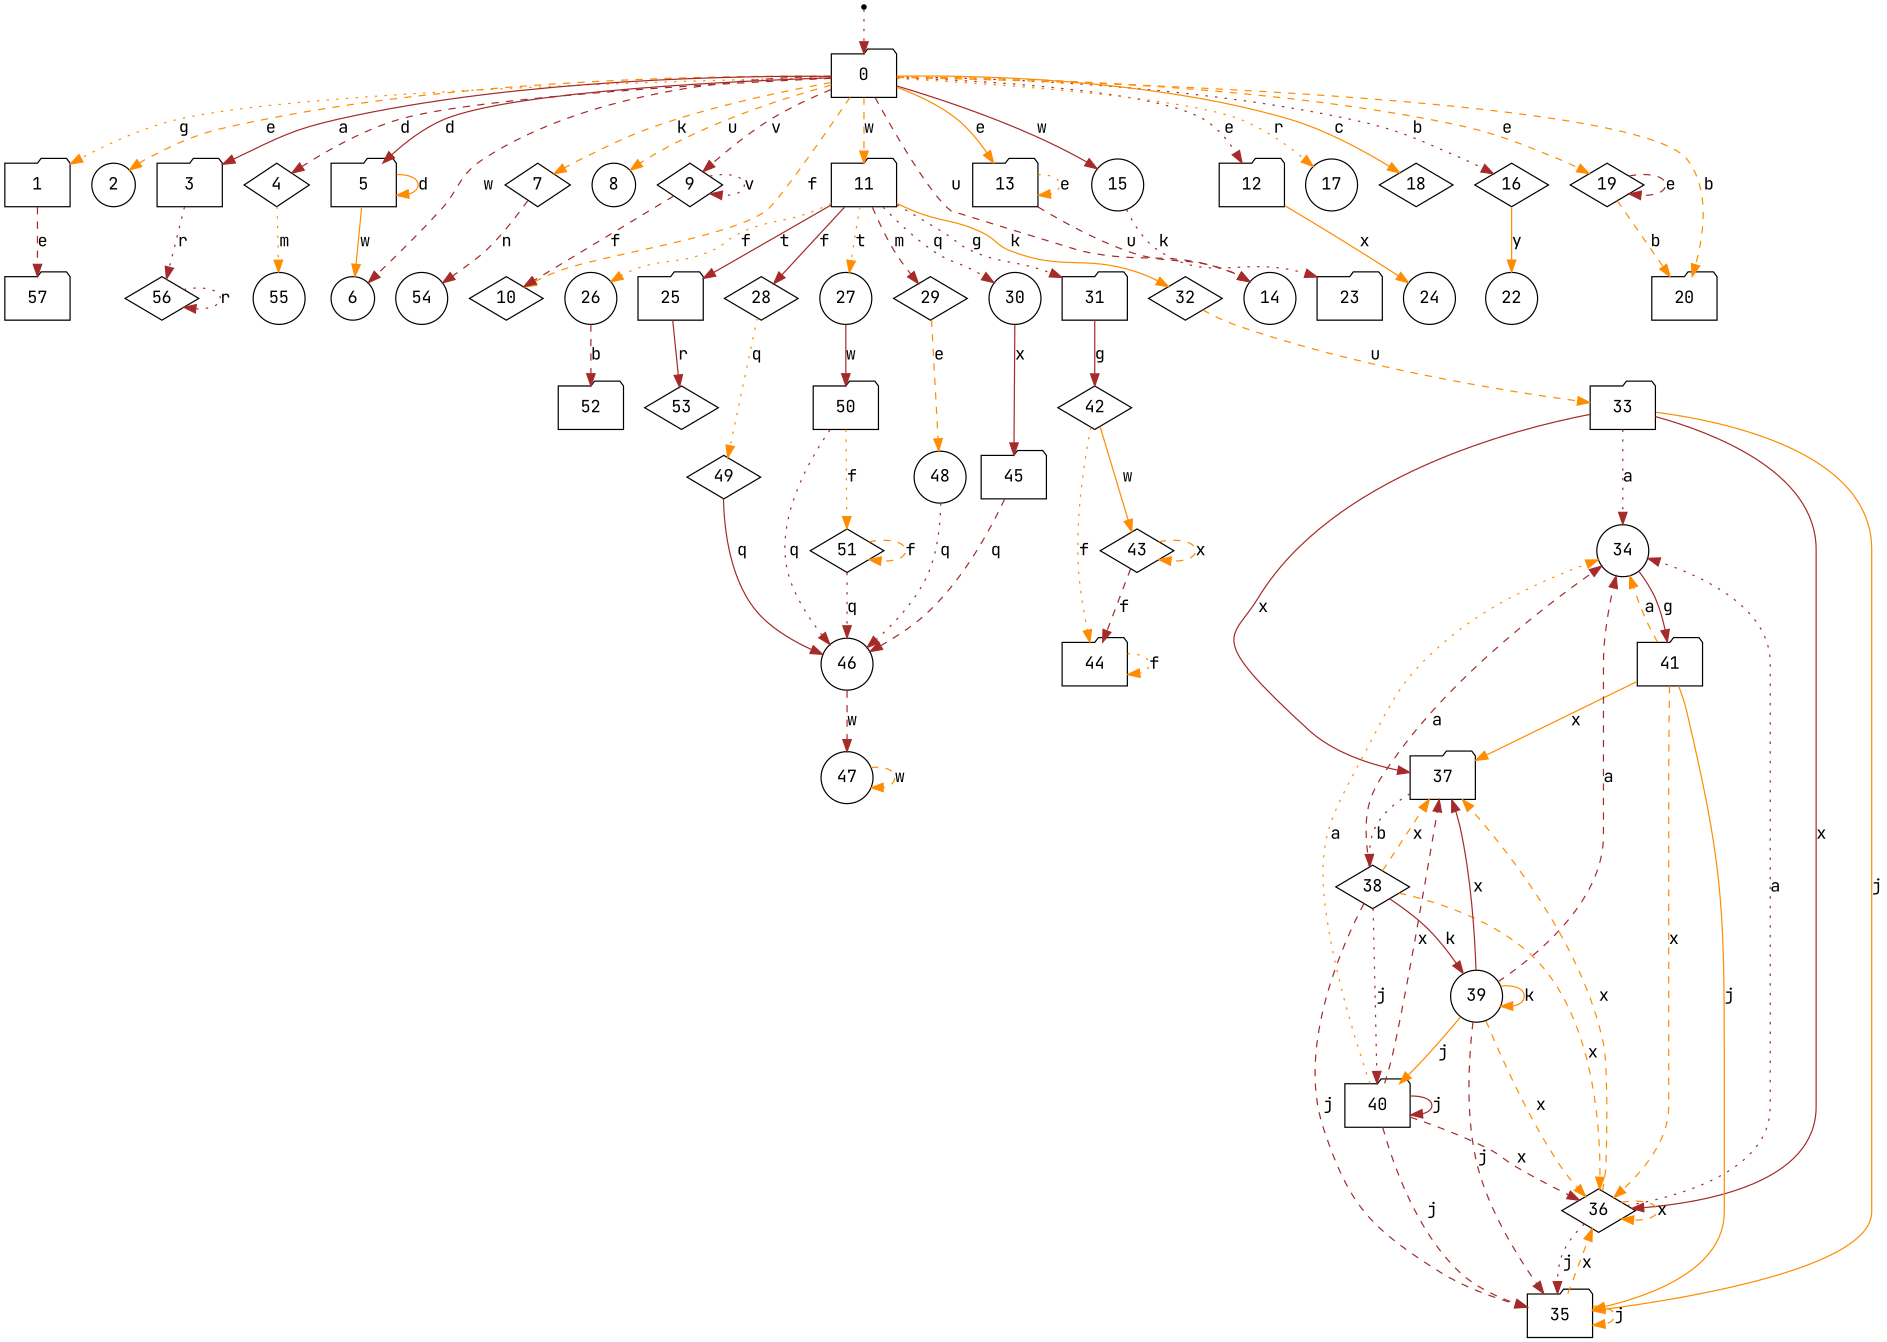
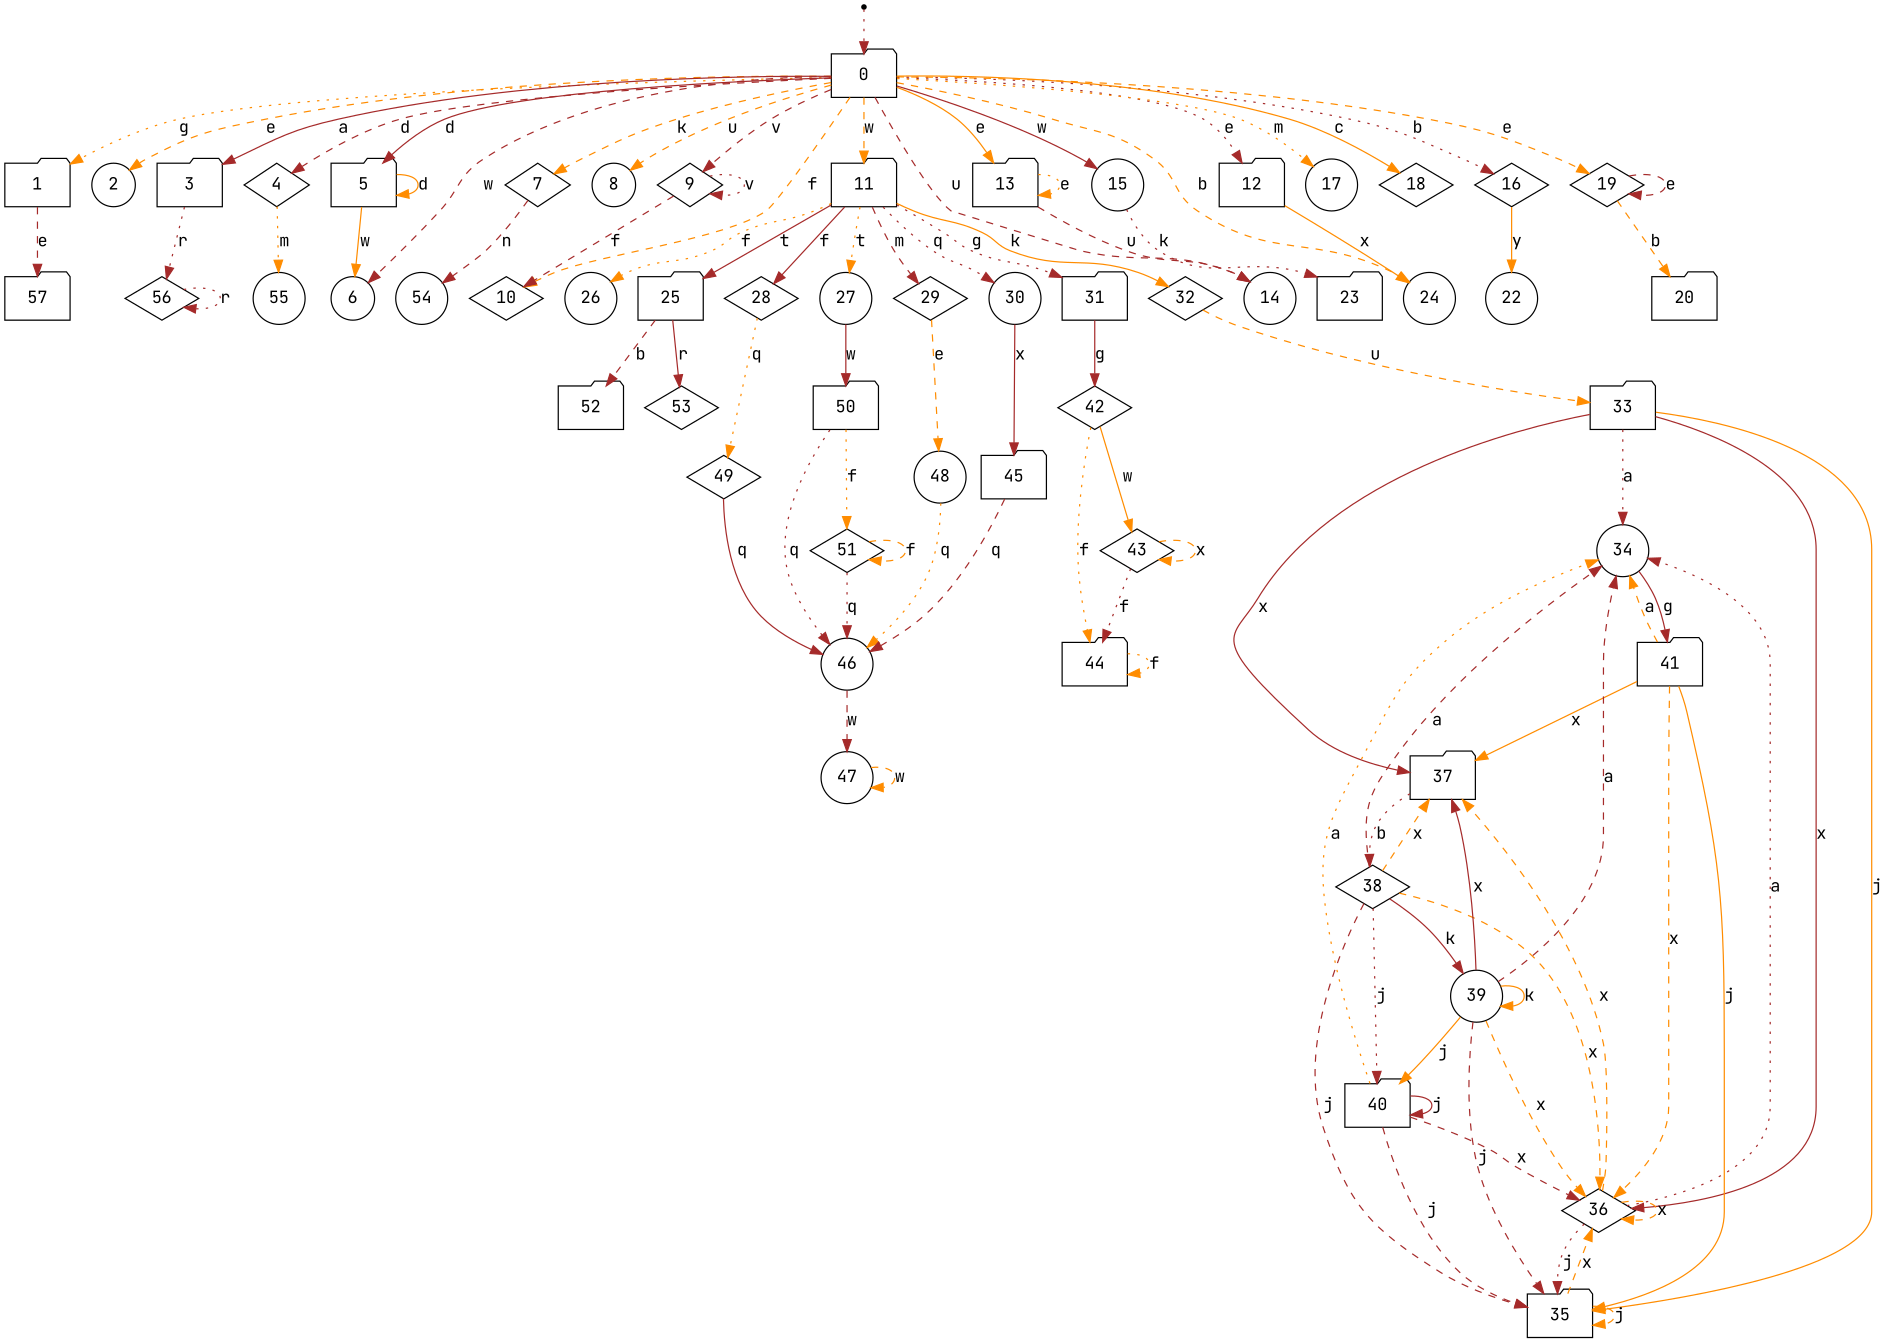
(1351, 98) -> (1158, 163)
(1279, 128) -> (1279, 128)
(591, 349) -> (634, 348)
(925, 579) -> (925, 579)
(1119, 600) -> (1119, 600)
(1414, 948) -> none
